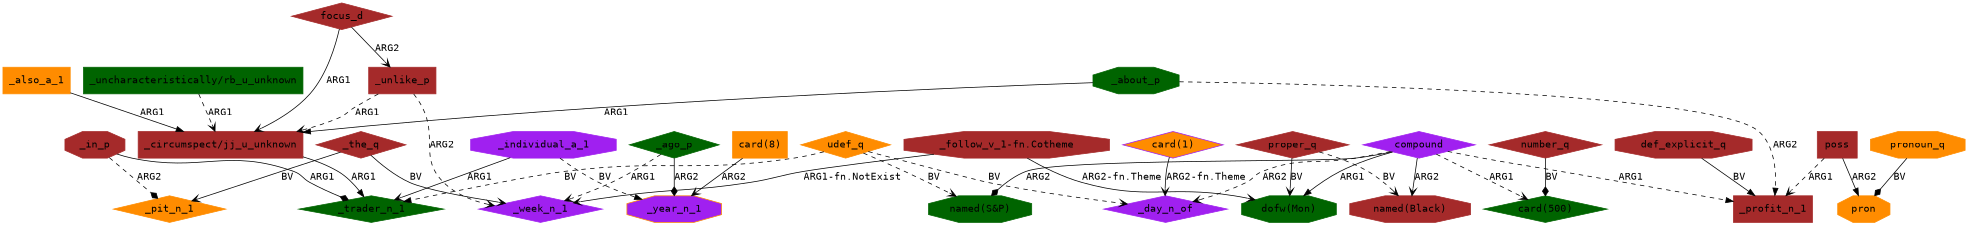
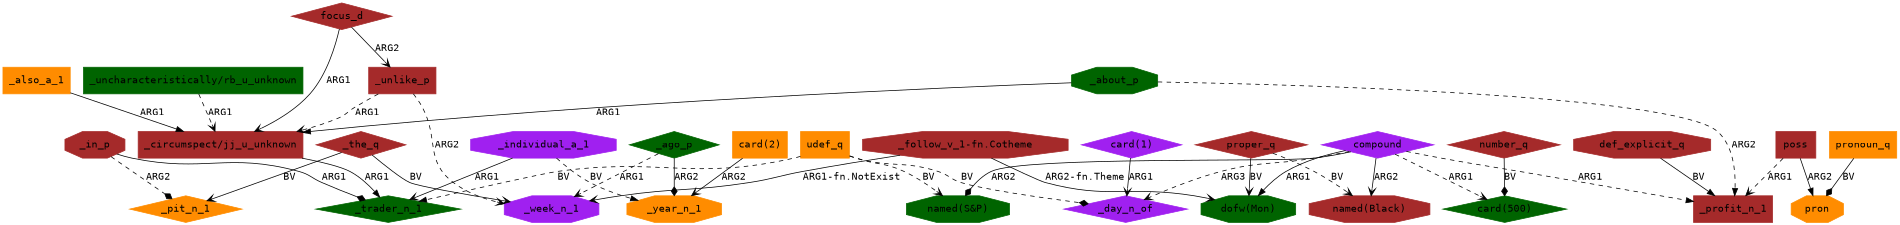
(760, 145) -> (760, 145)
(846, 145) -> (825, 145)
(1173, 145) -> (1132, 145)
(1918, 145) -> (1863, 145)
(1206, 177) -> (1141, 177)
(1275, 177) -> (1234, 177)
(993, 183) -> (963, 183)
(540, 209) -> (552, 209)
(674, 209) -> (674, 209)
